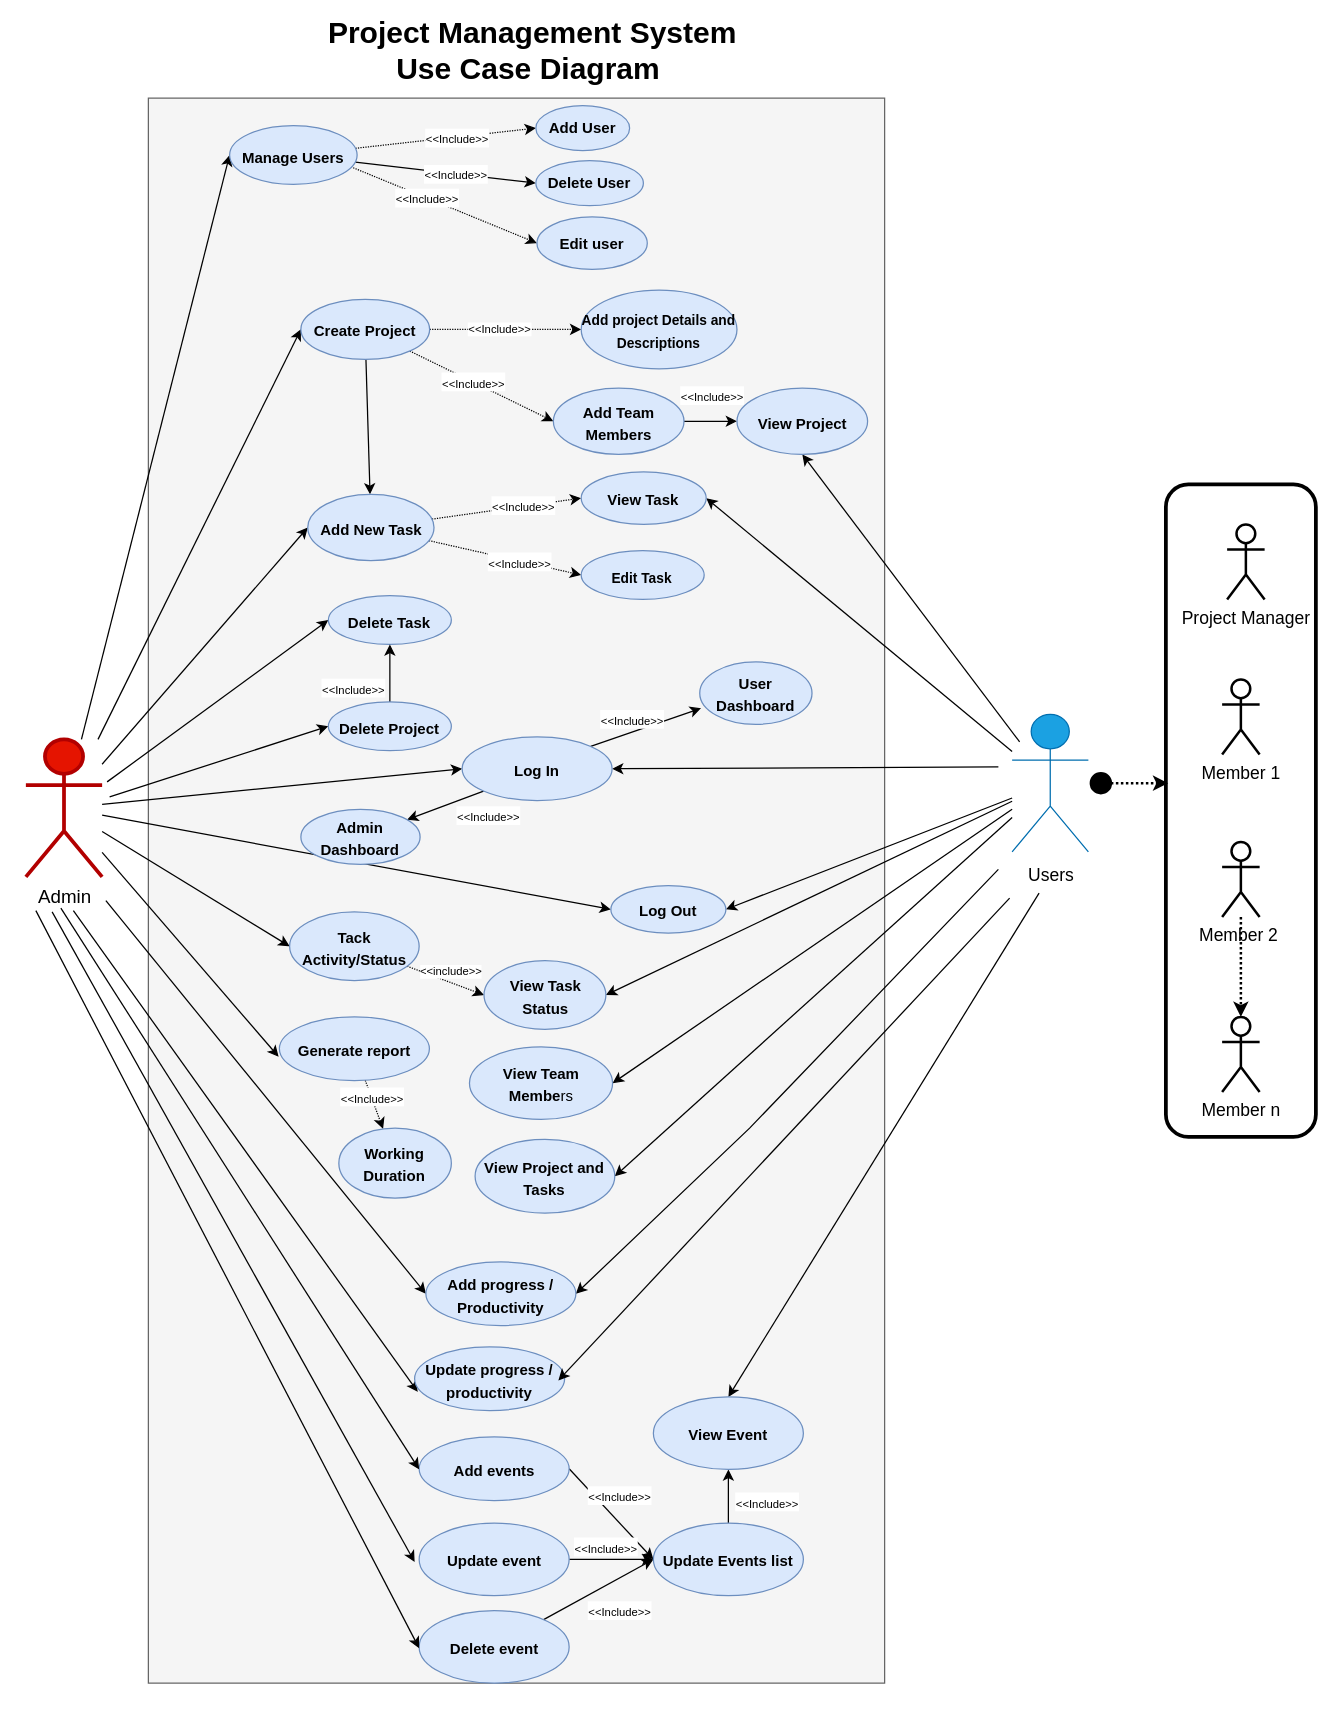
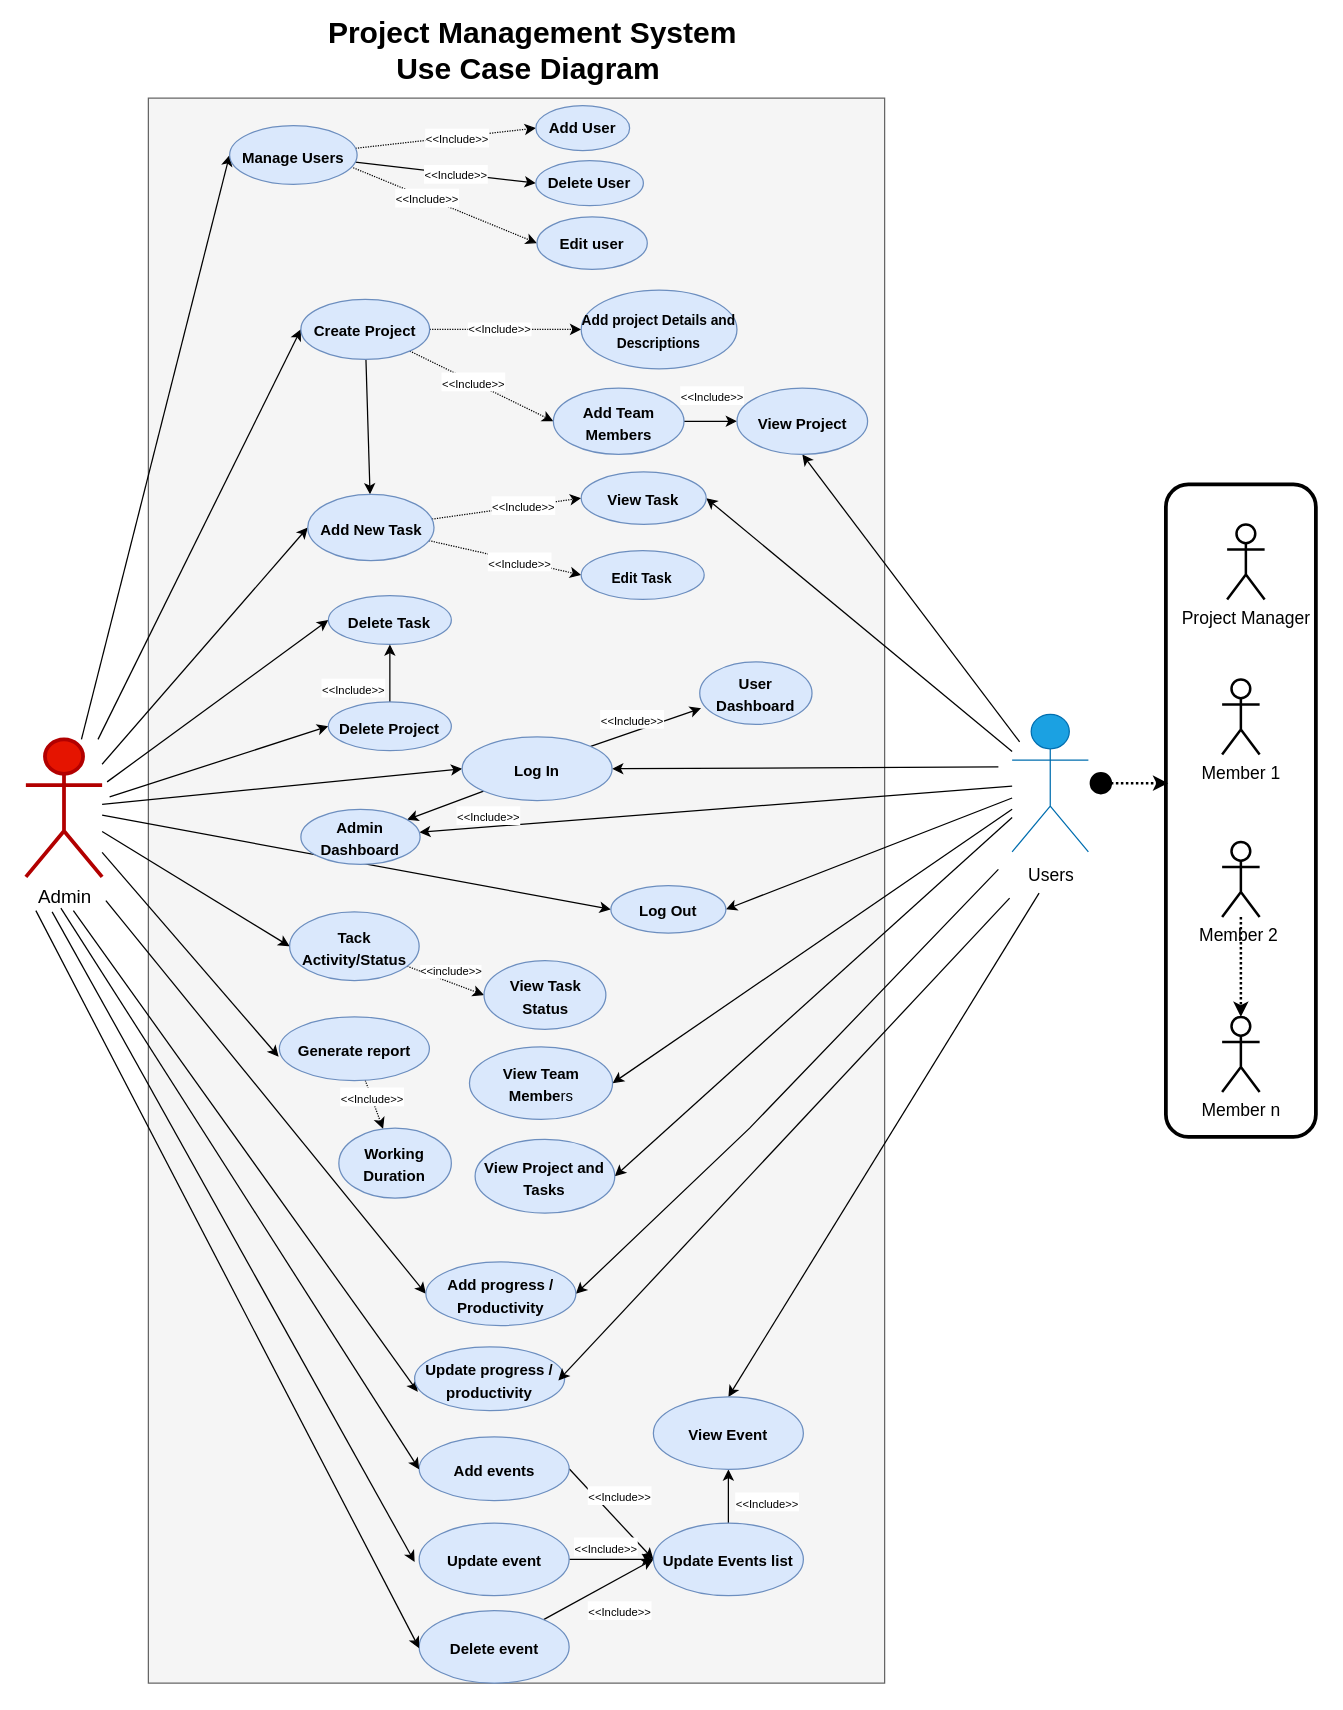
(812, 896) -> (719, 809)
